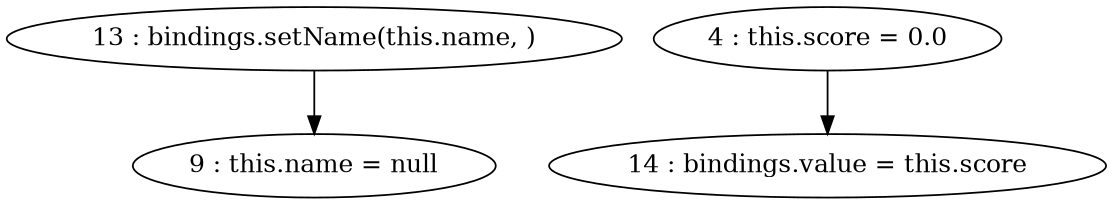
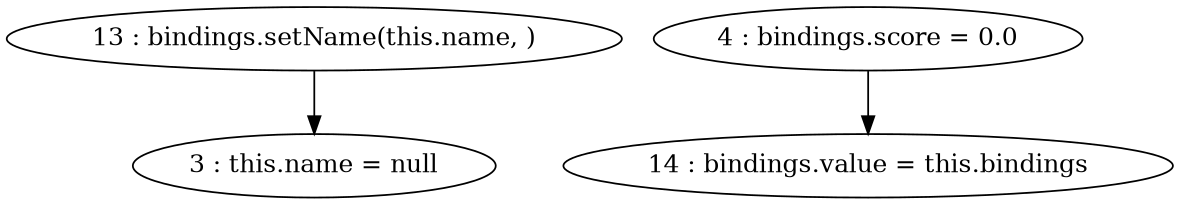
(828, 39) -> (868, 39)
(314, 166) -> (314, 166)
(828, 166) -> (868, 166)
